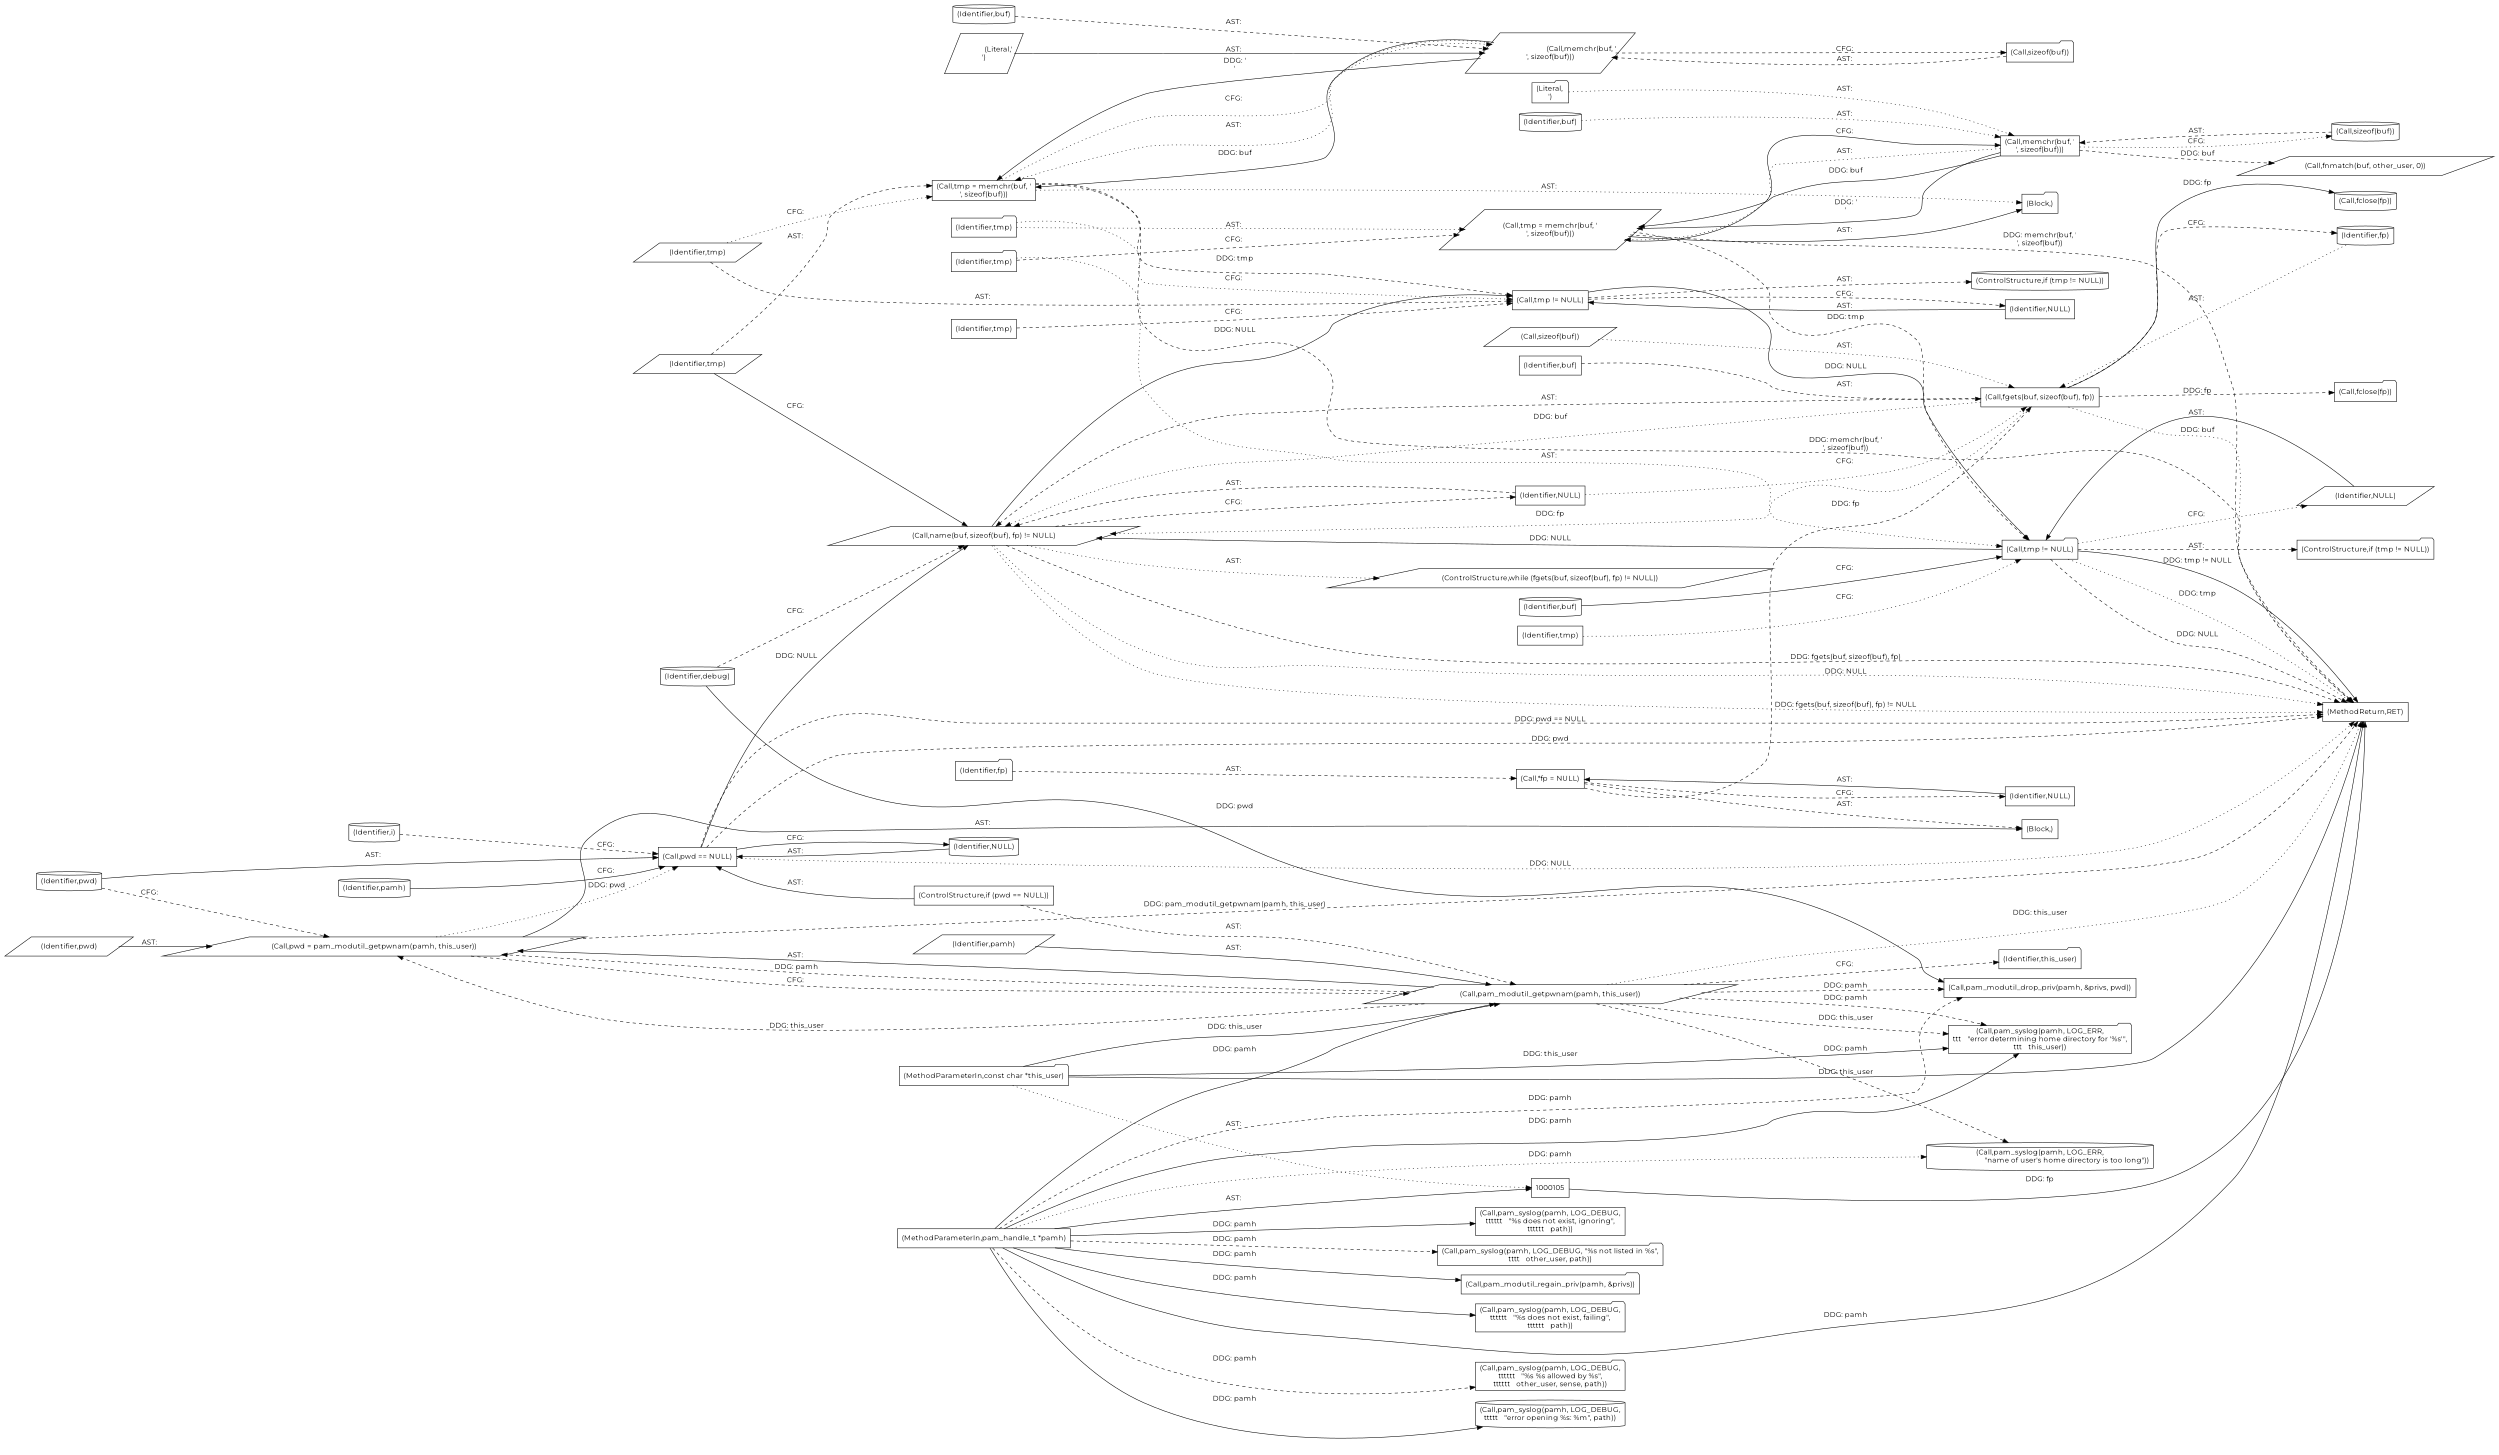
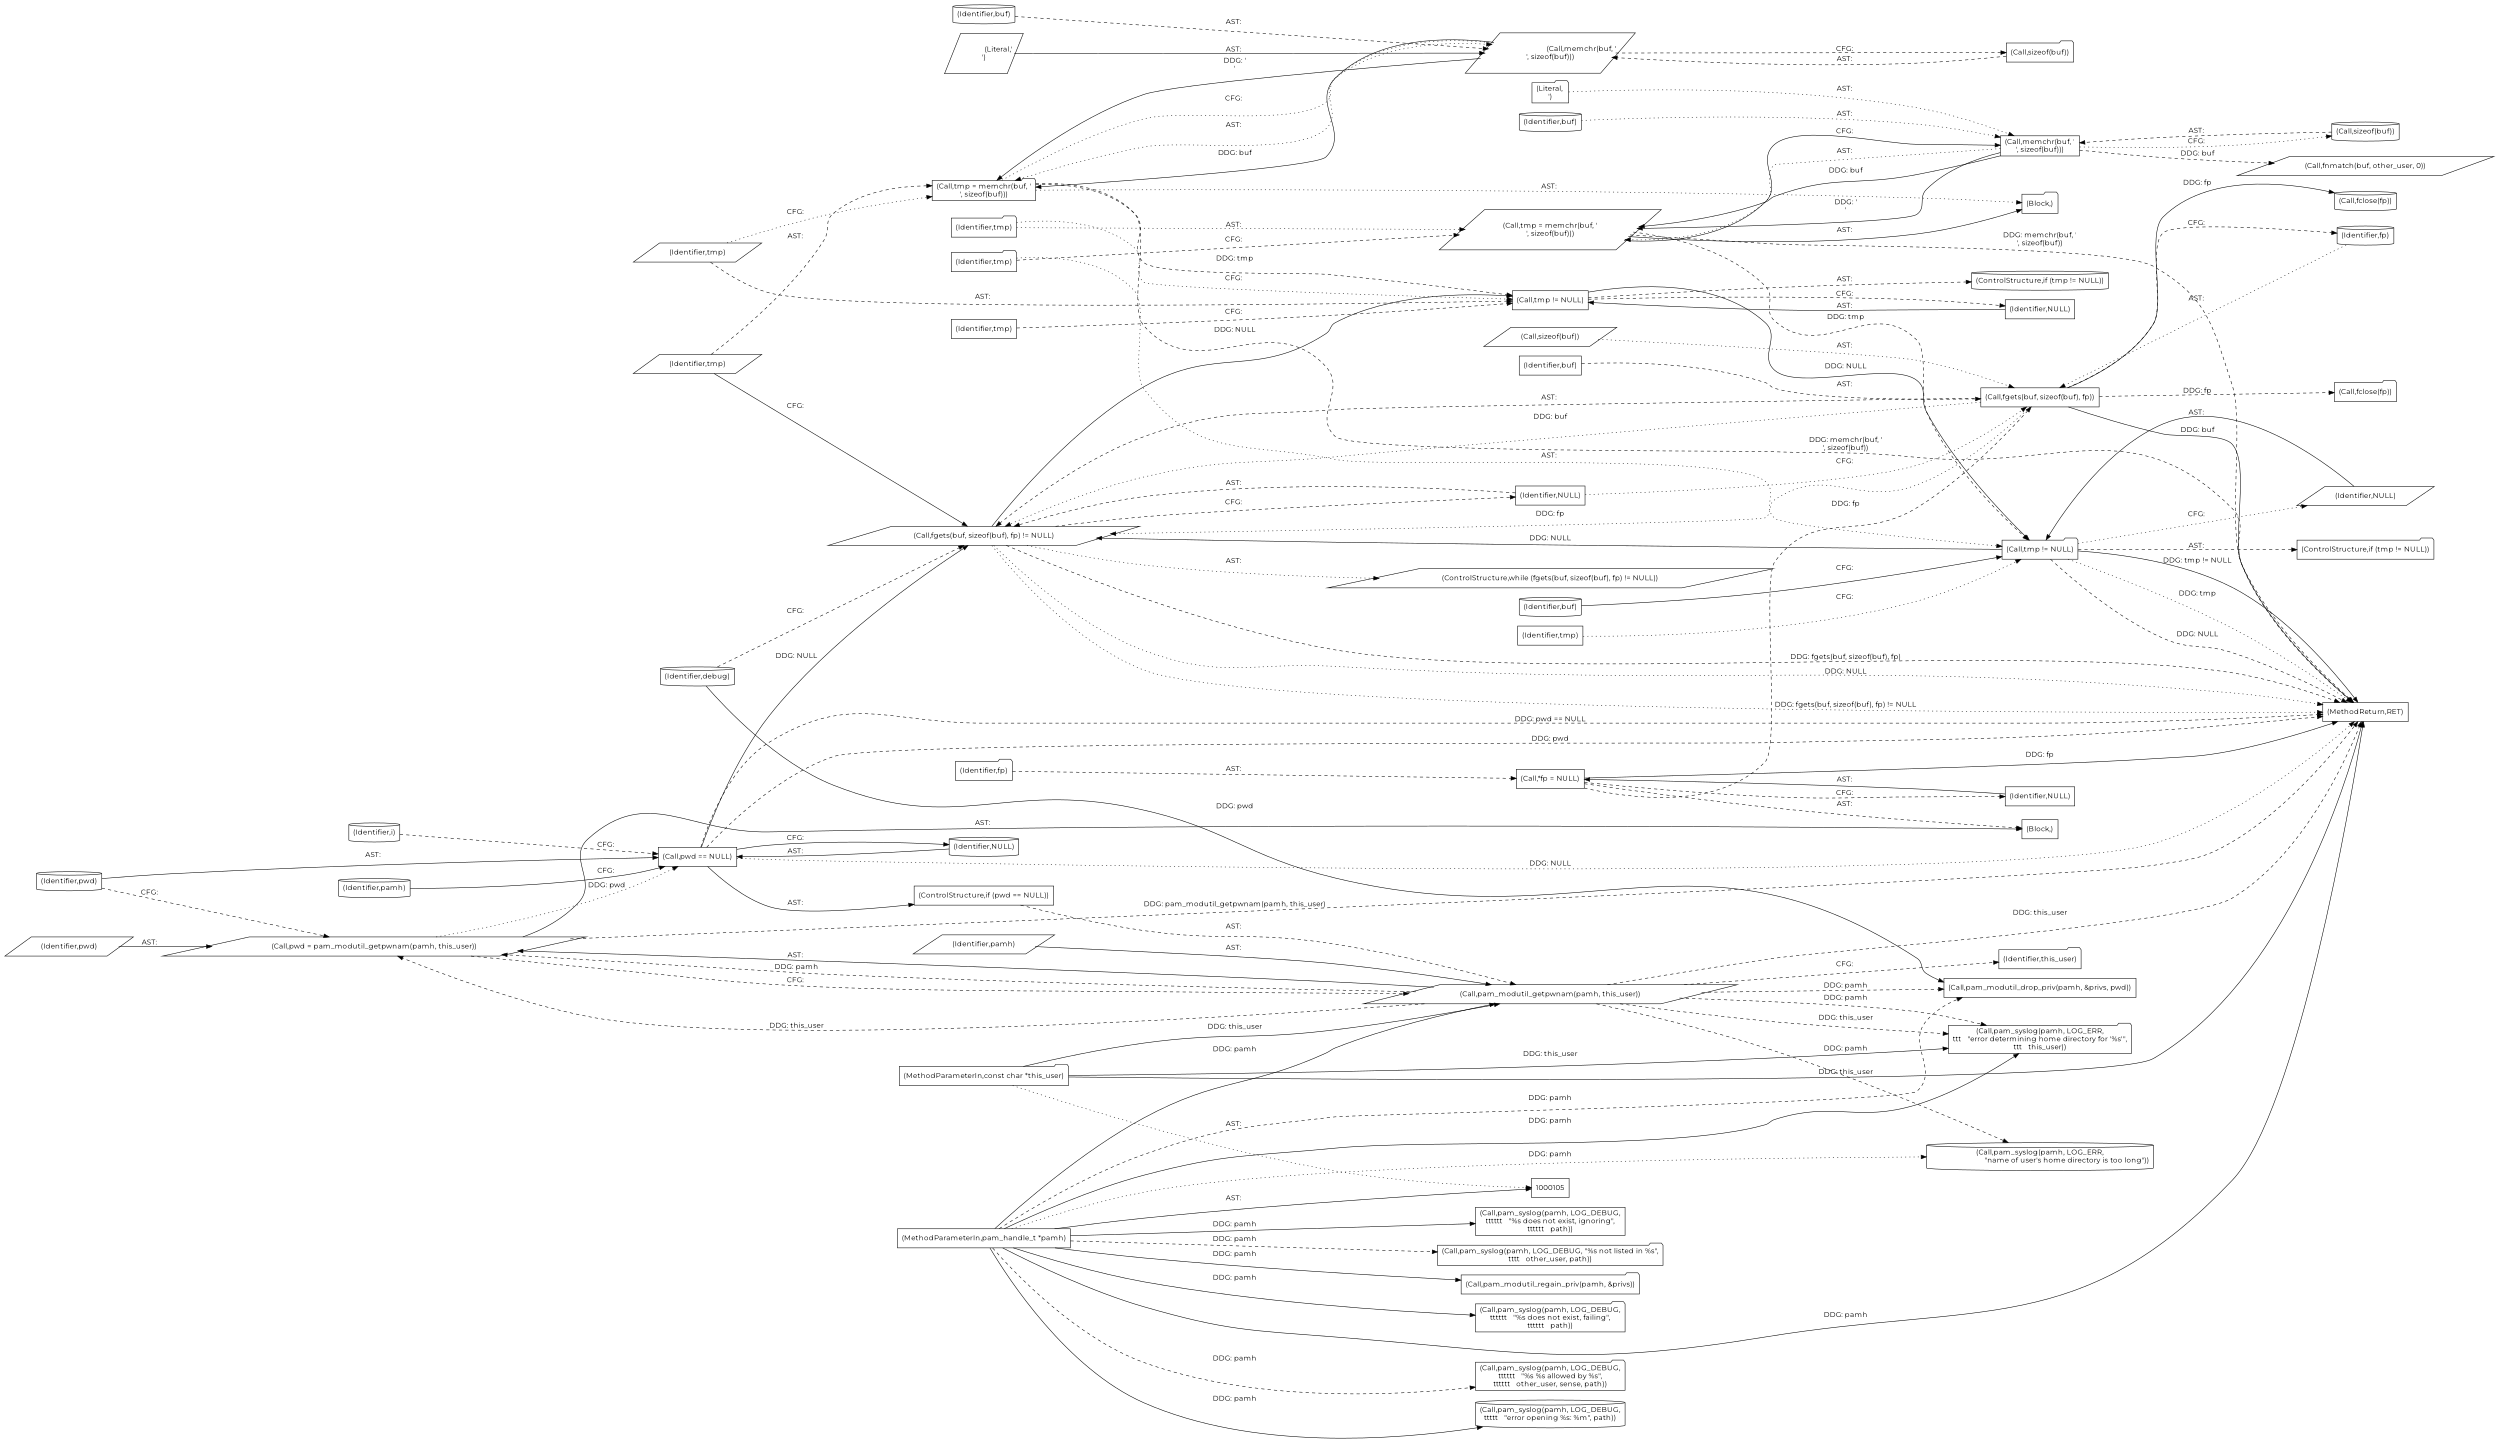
(2240, 506) -> (2240, 506)
(984, 536) -> (984, 536)
(816, 894) -> (802, 911)
(2028, 933) -> (2028, 933)
(2128, 1188) -> (1961, 767)
